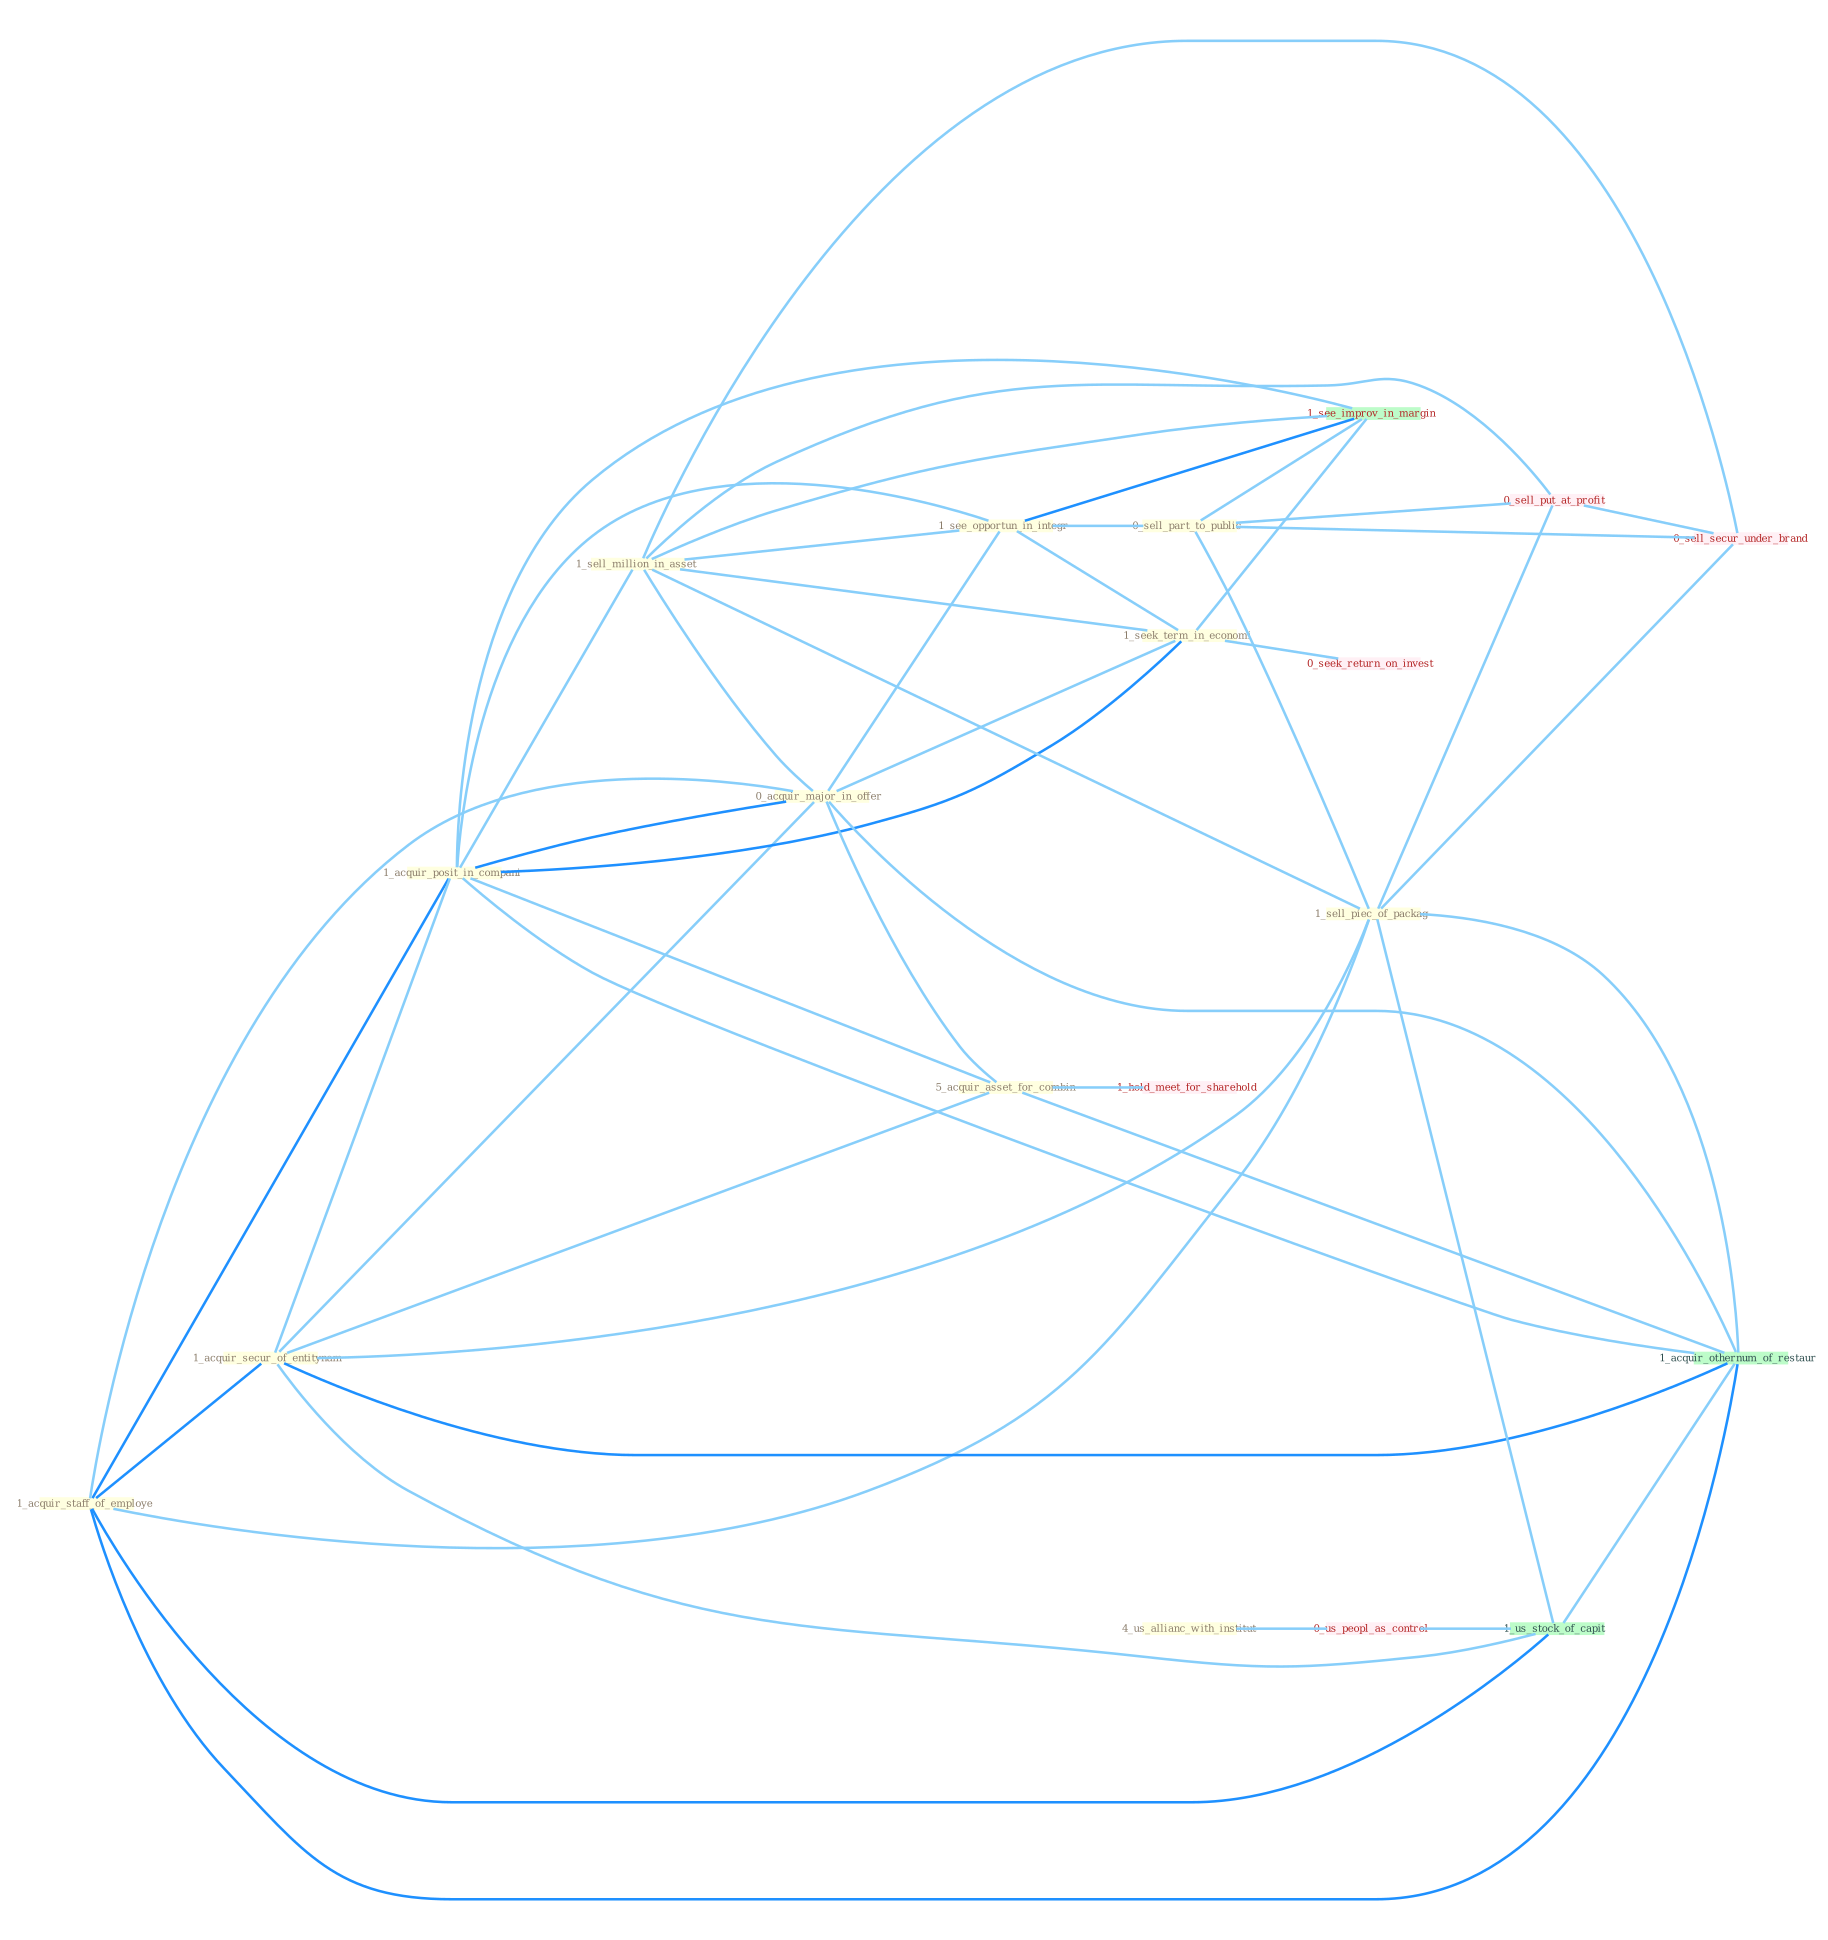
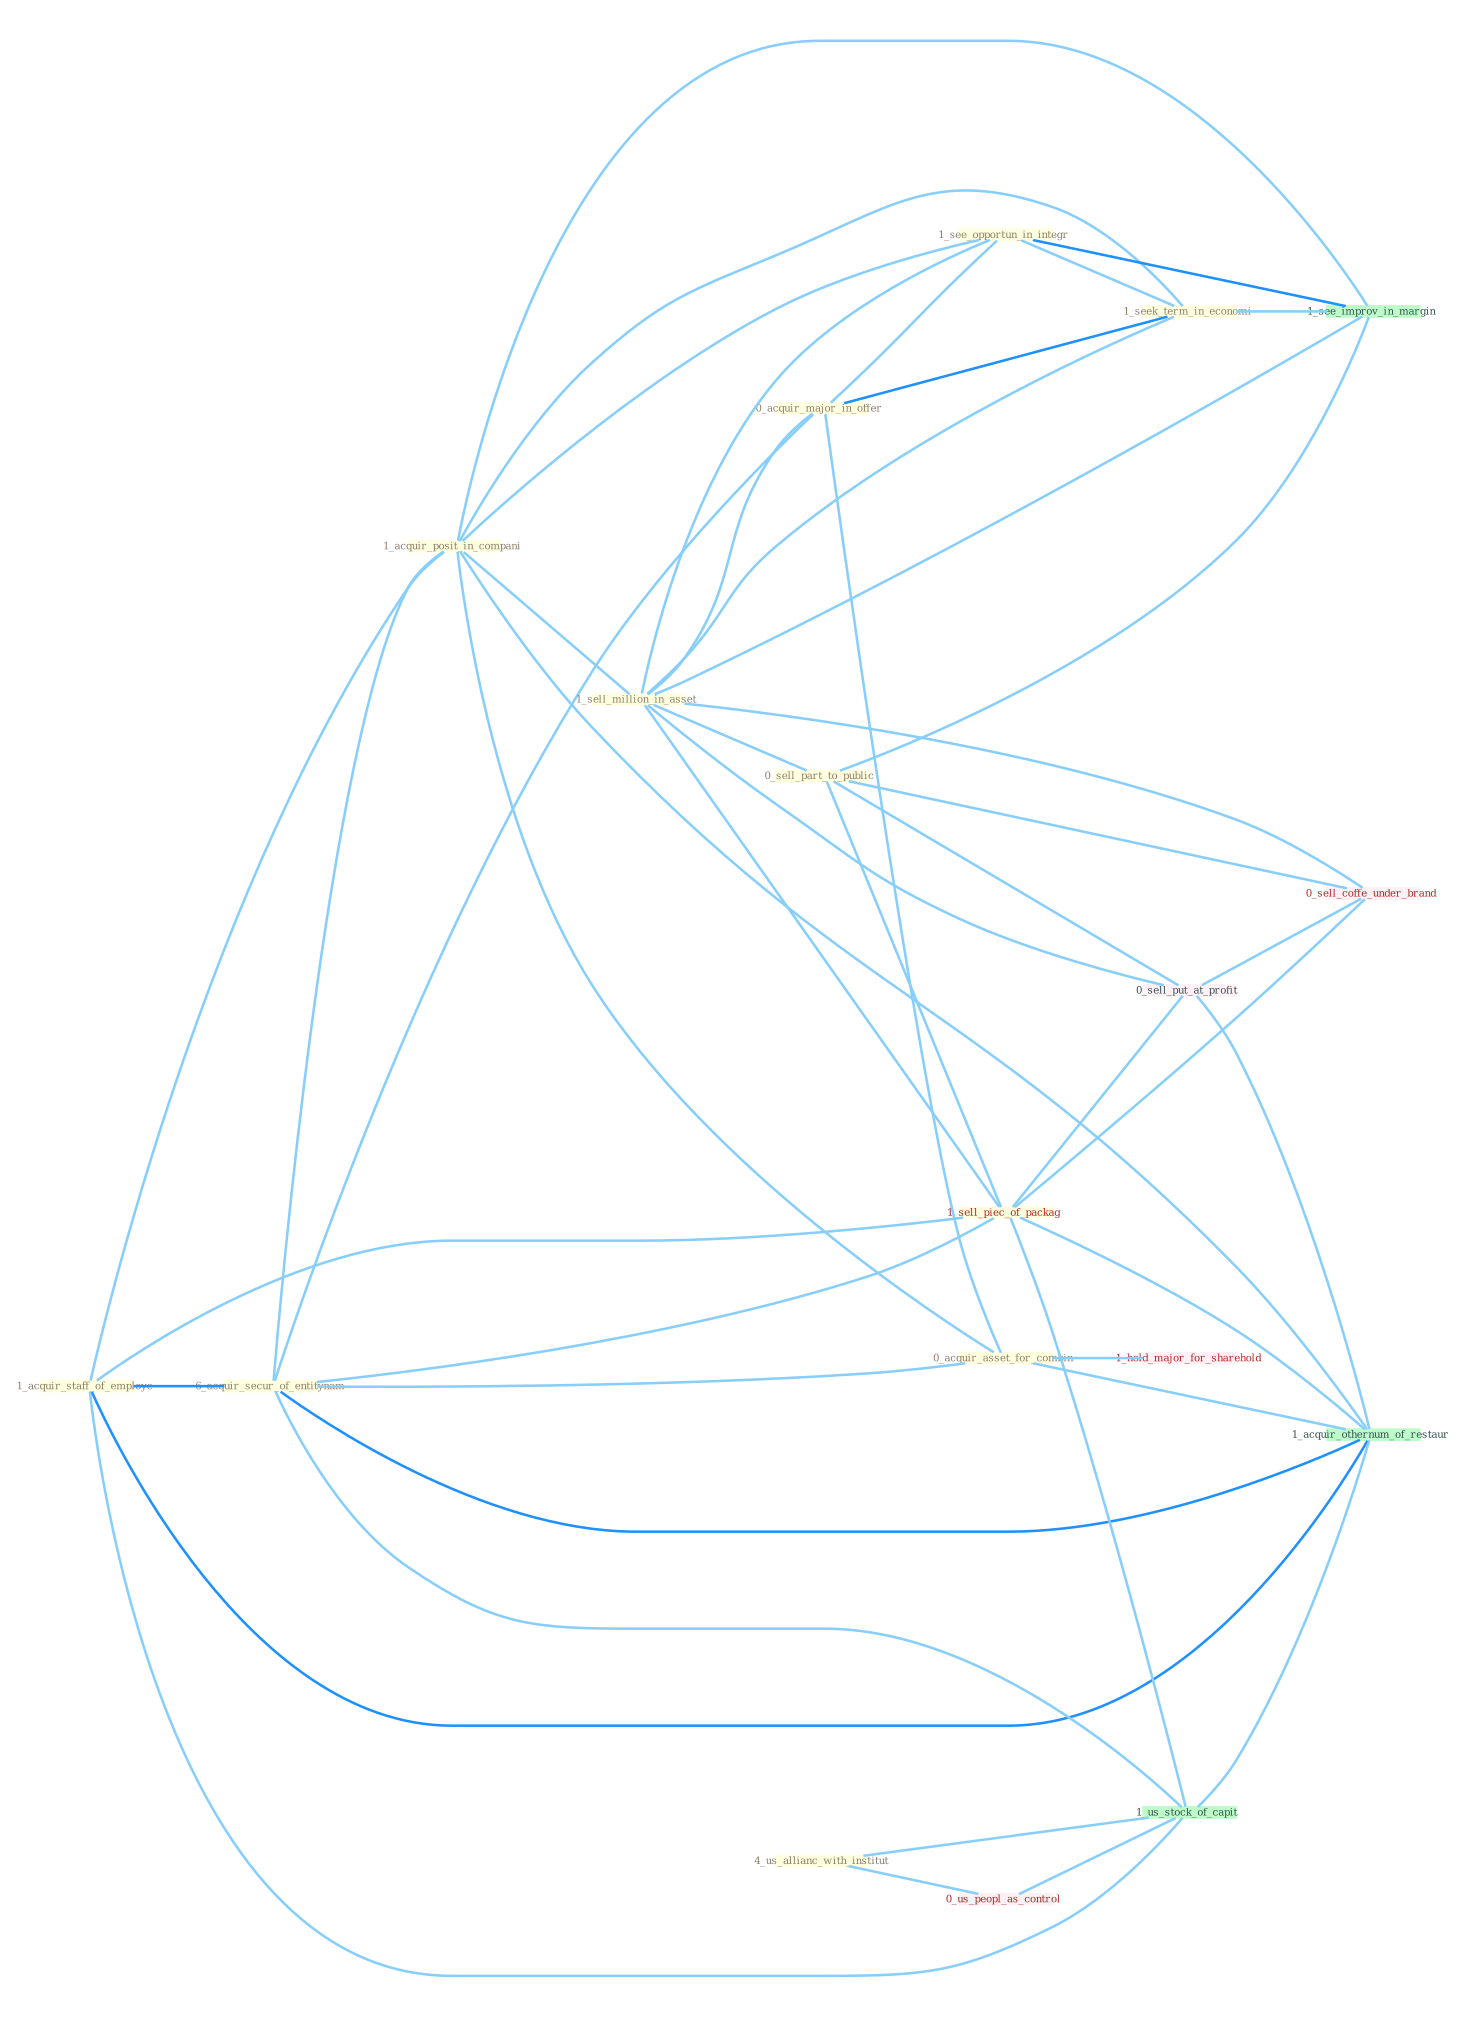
(1373, 414) -> (1373, 311)
(1557, 500) -> (1190, 990)
(1098, 526) -> (730, 738)
(1741, 539) -> (1373, 893)
(1373, 664) -> none
(1006, 716) -> (1006, 360)
(884, 820) -> (784, 252)
(630, 829) -> none
(1373, 914) -> (1006, 1213)
(292, 971) -> none
(1301, 1011) -> (1301, 1205)
(1006, 1087) -> (1006, 1358)
(1190, 1087) -> (1190, 1358)
(271, 1188) -> (225, 947)
(271, 1358) -> (271, 1386)
(781, 1802) -> (471, 1976)
none -> (1006, 1837)
